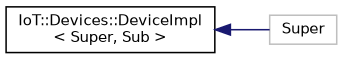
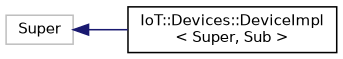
(250, 30) -> (108, 30)
